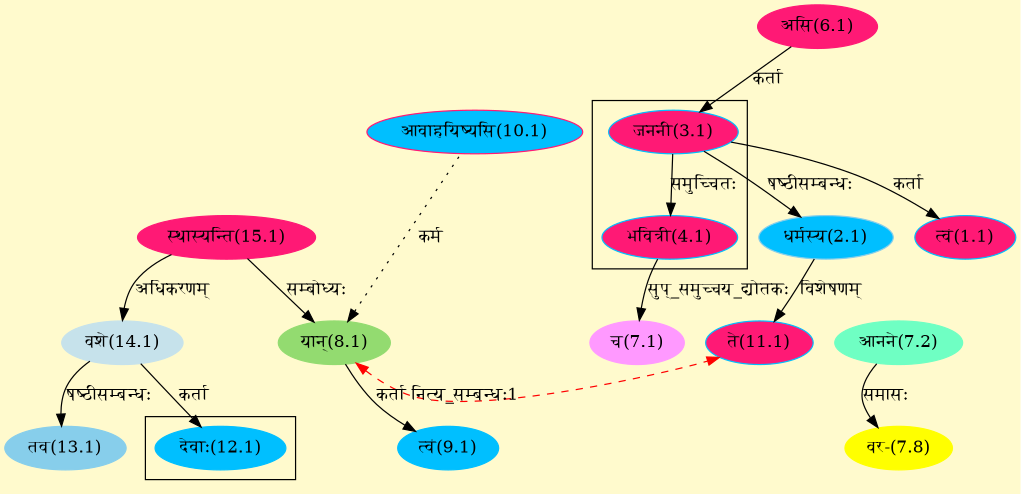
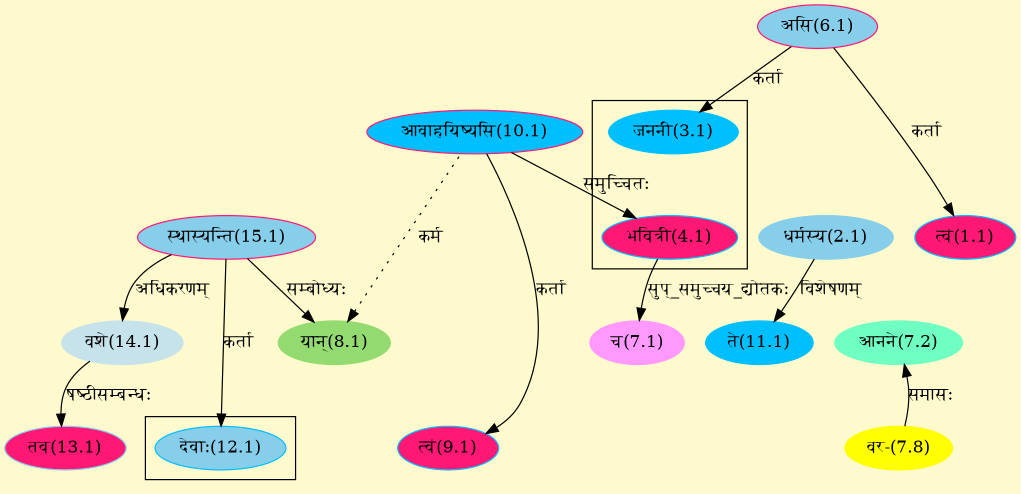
(818, 27) -> (818, 27)
(673, 132) -> (673, 132)
(833, 167) -> (893, 125)
(672, 179) -> (568, 182)
(755, 184) -> none
(227, 237) -> (227, 237)
(826, 237) -> (826, 237)
(759, 343) -> (759, 343)
(863, 390) -> (909, 401)
(166, 391) -> (224, 337)
(535, 396) -> none
(371, 399) -> (535, 292)
(65, 448) -> (65, 448)
(220, 448) -> (220, 448)
(448, 448) -> (448, 448)
